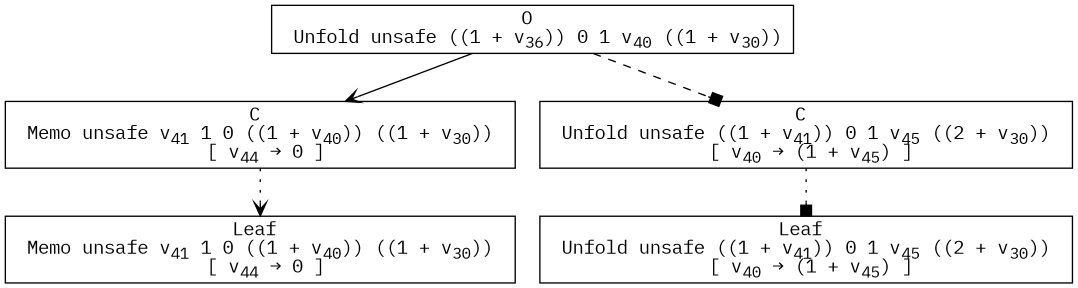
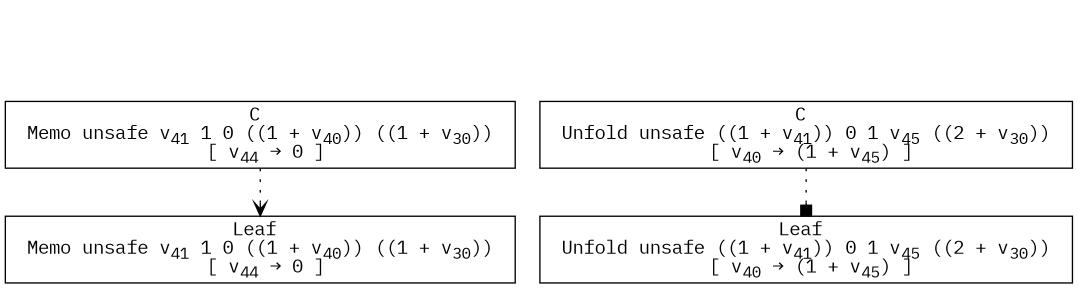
(533, 29) -> none
